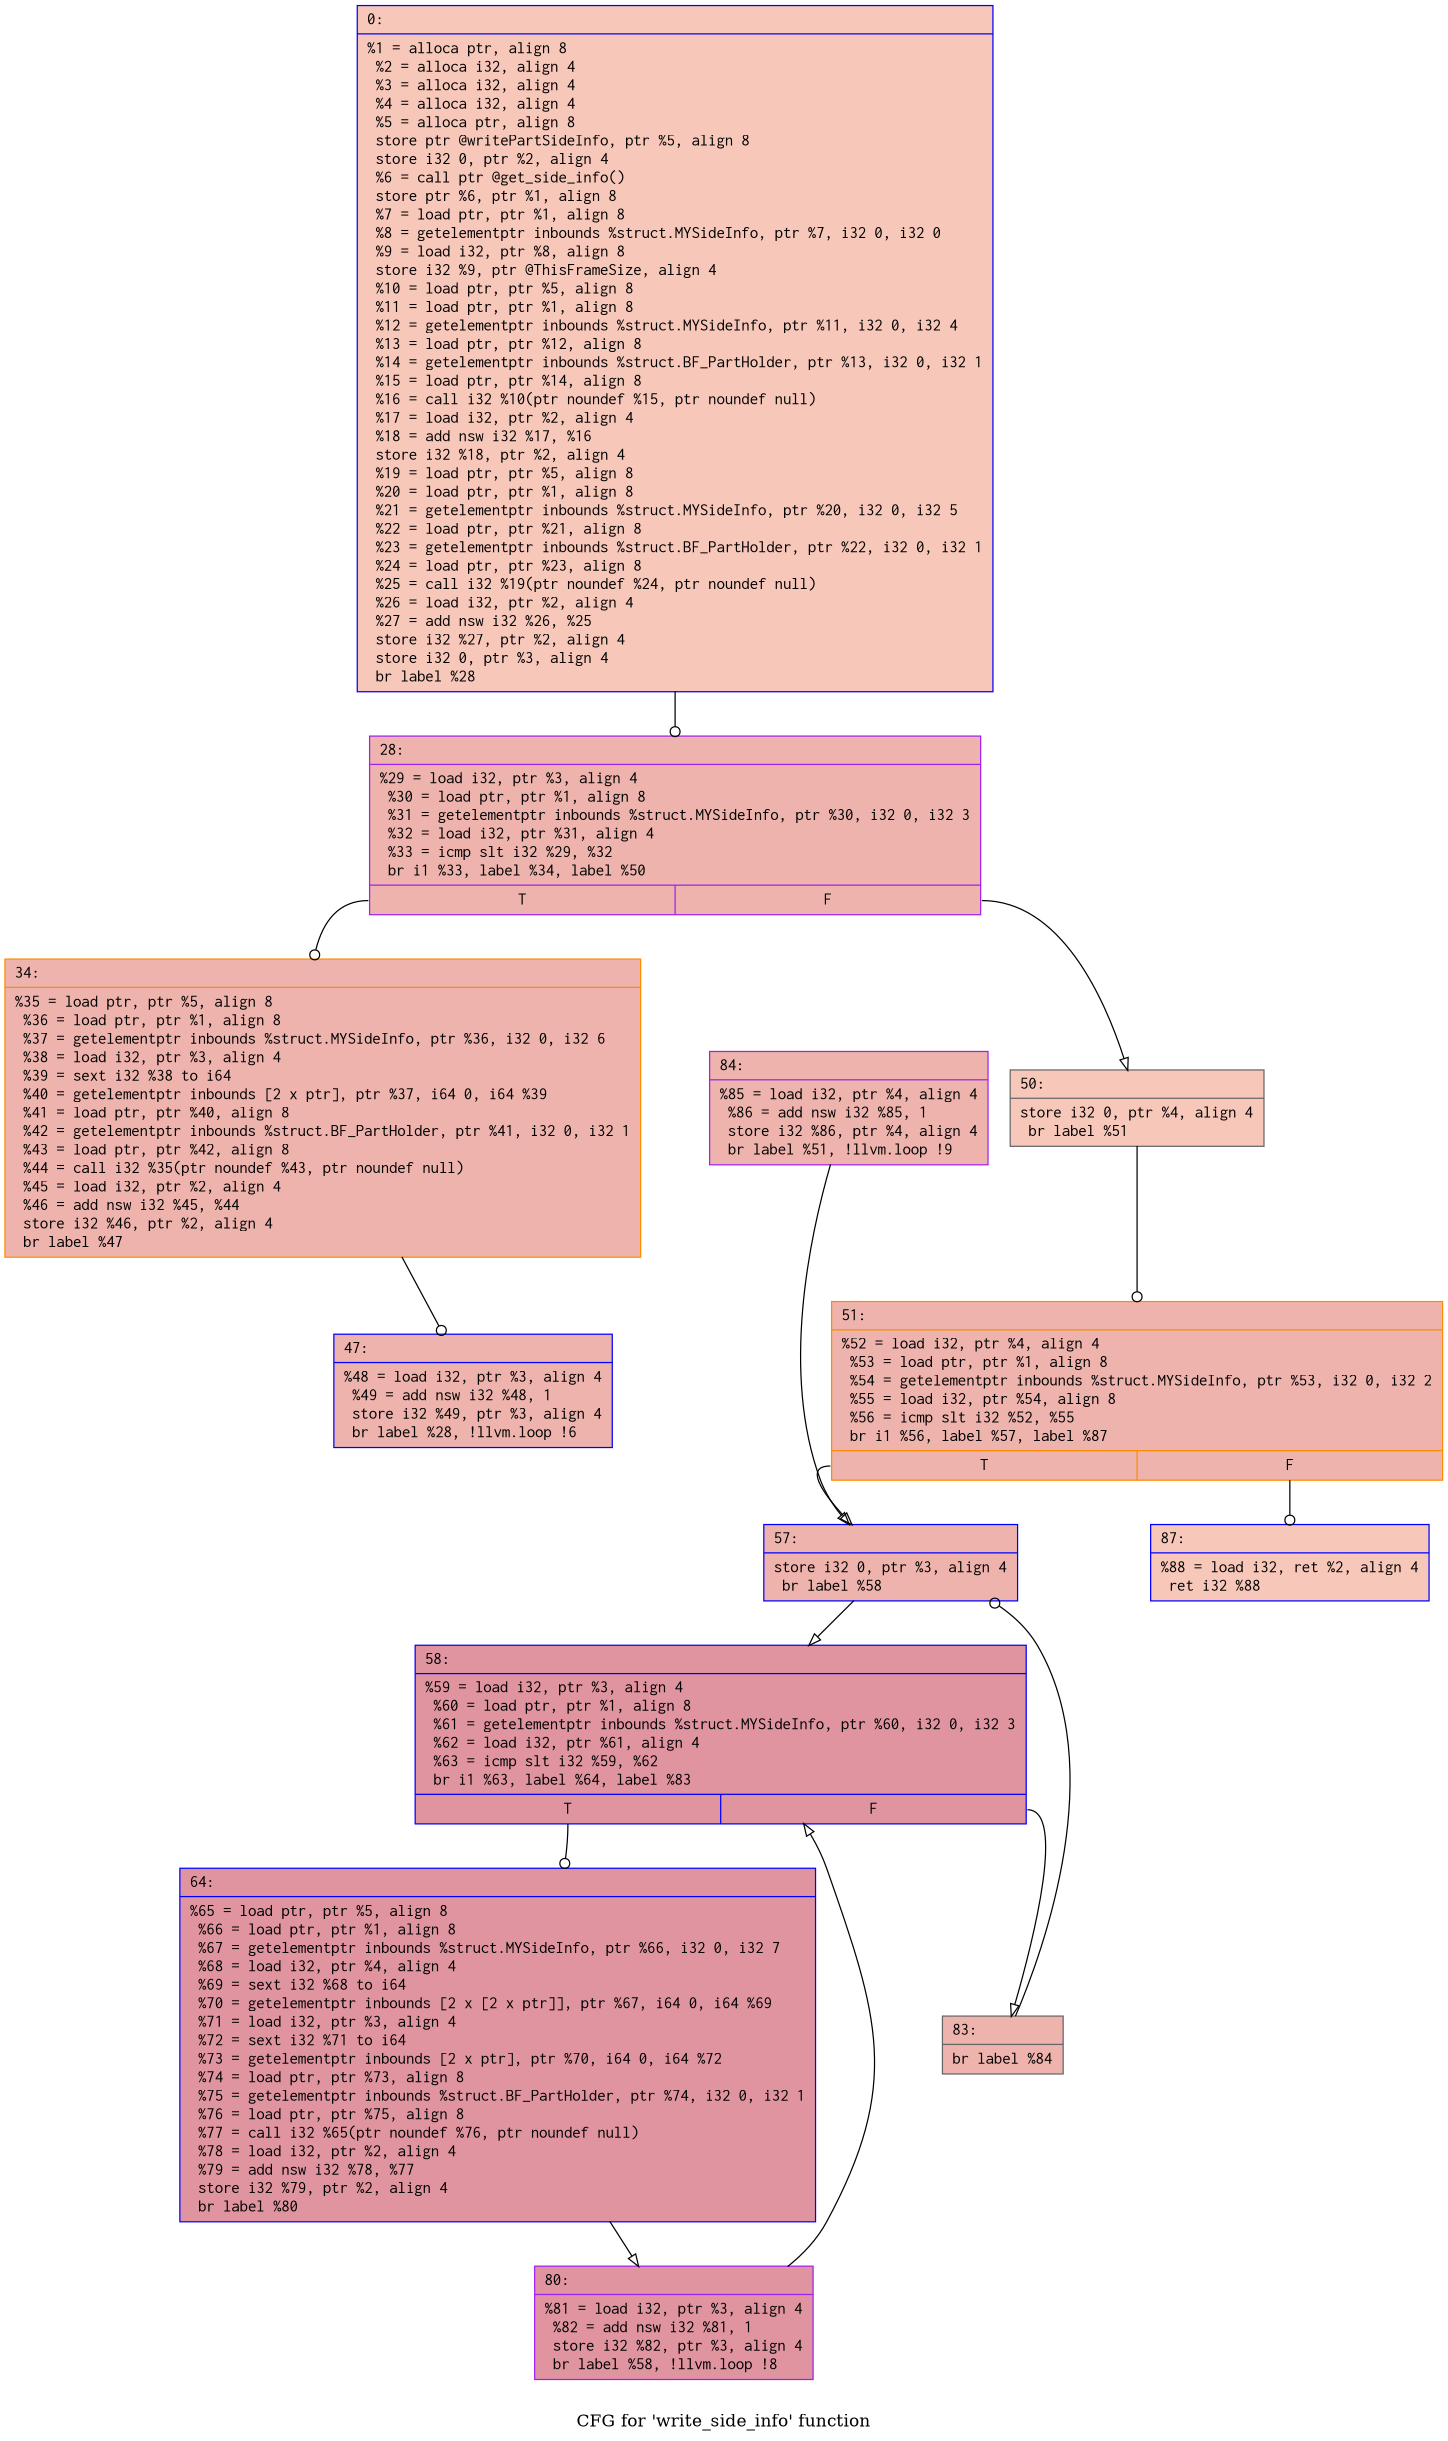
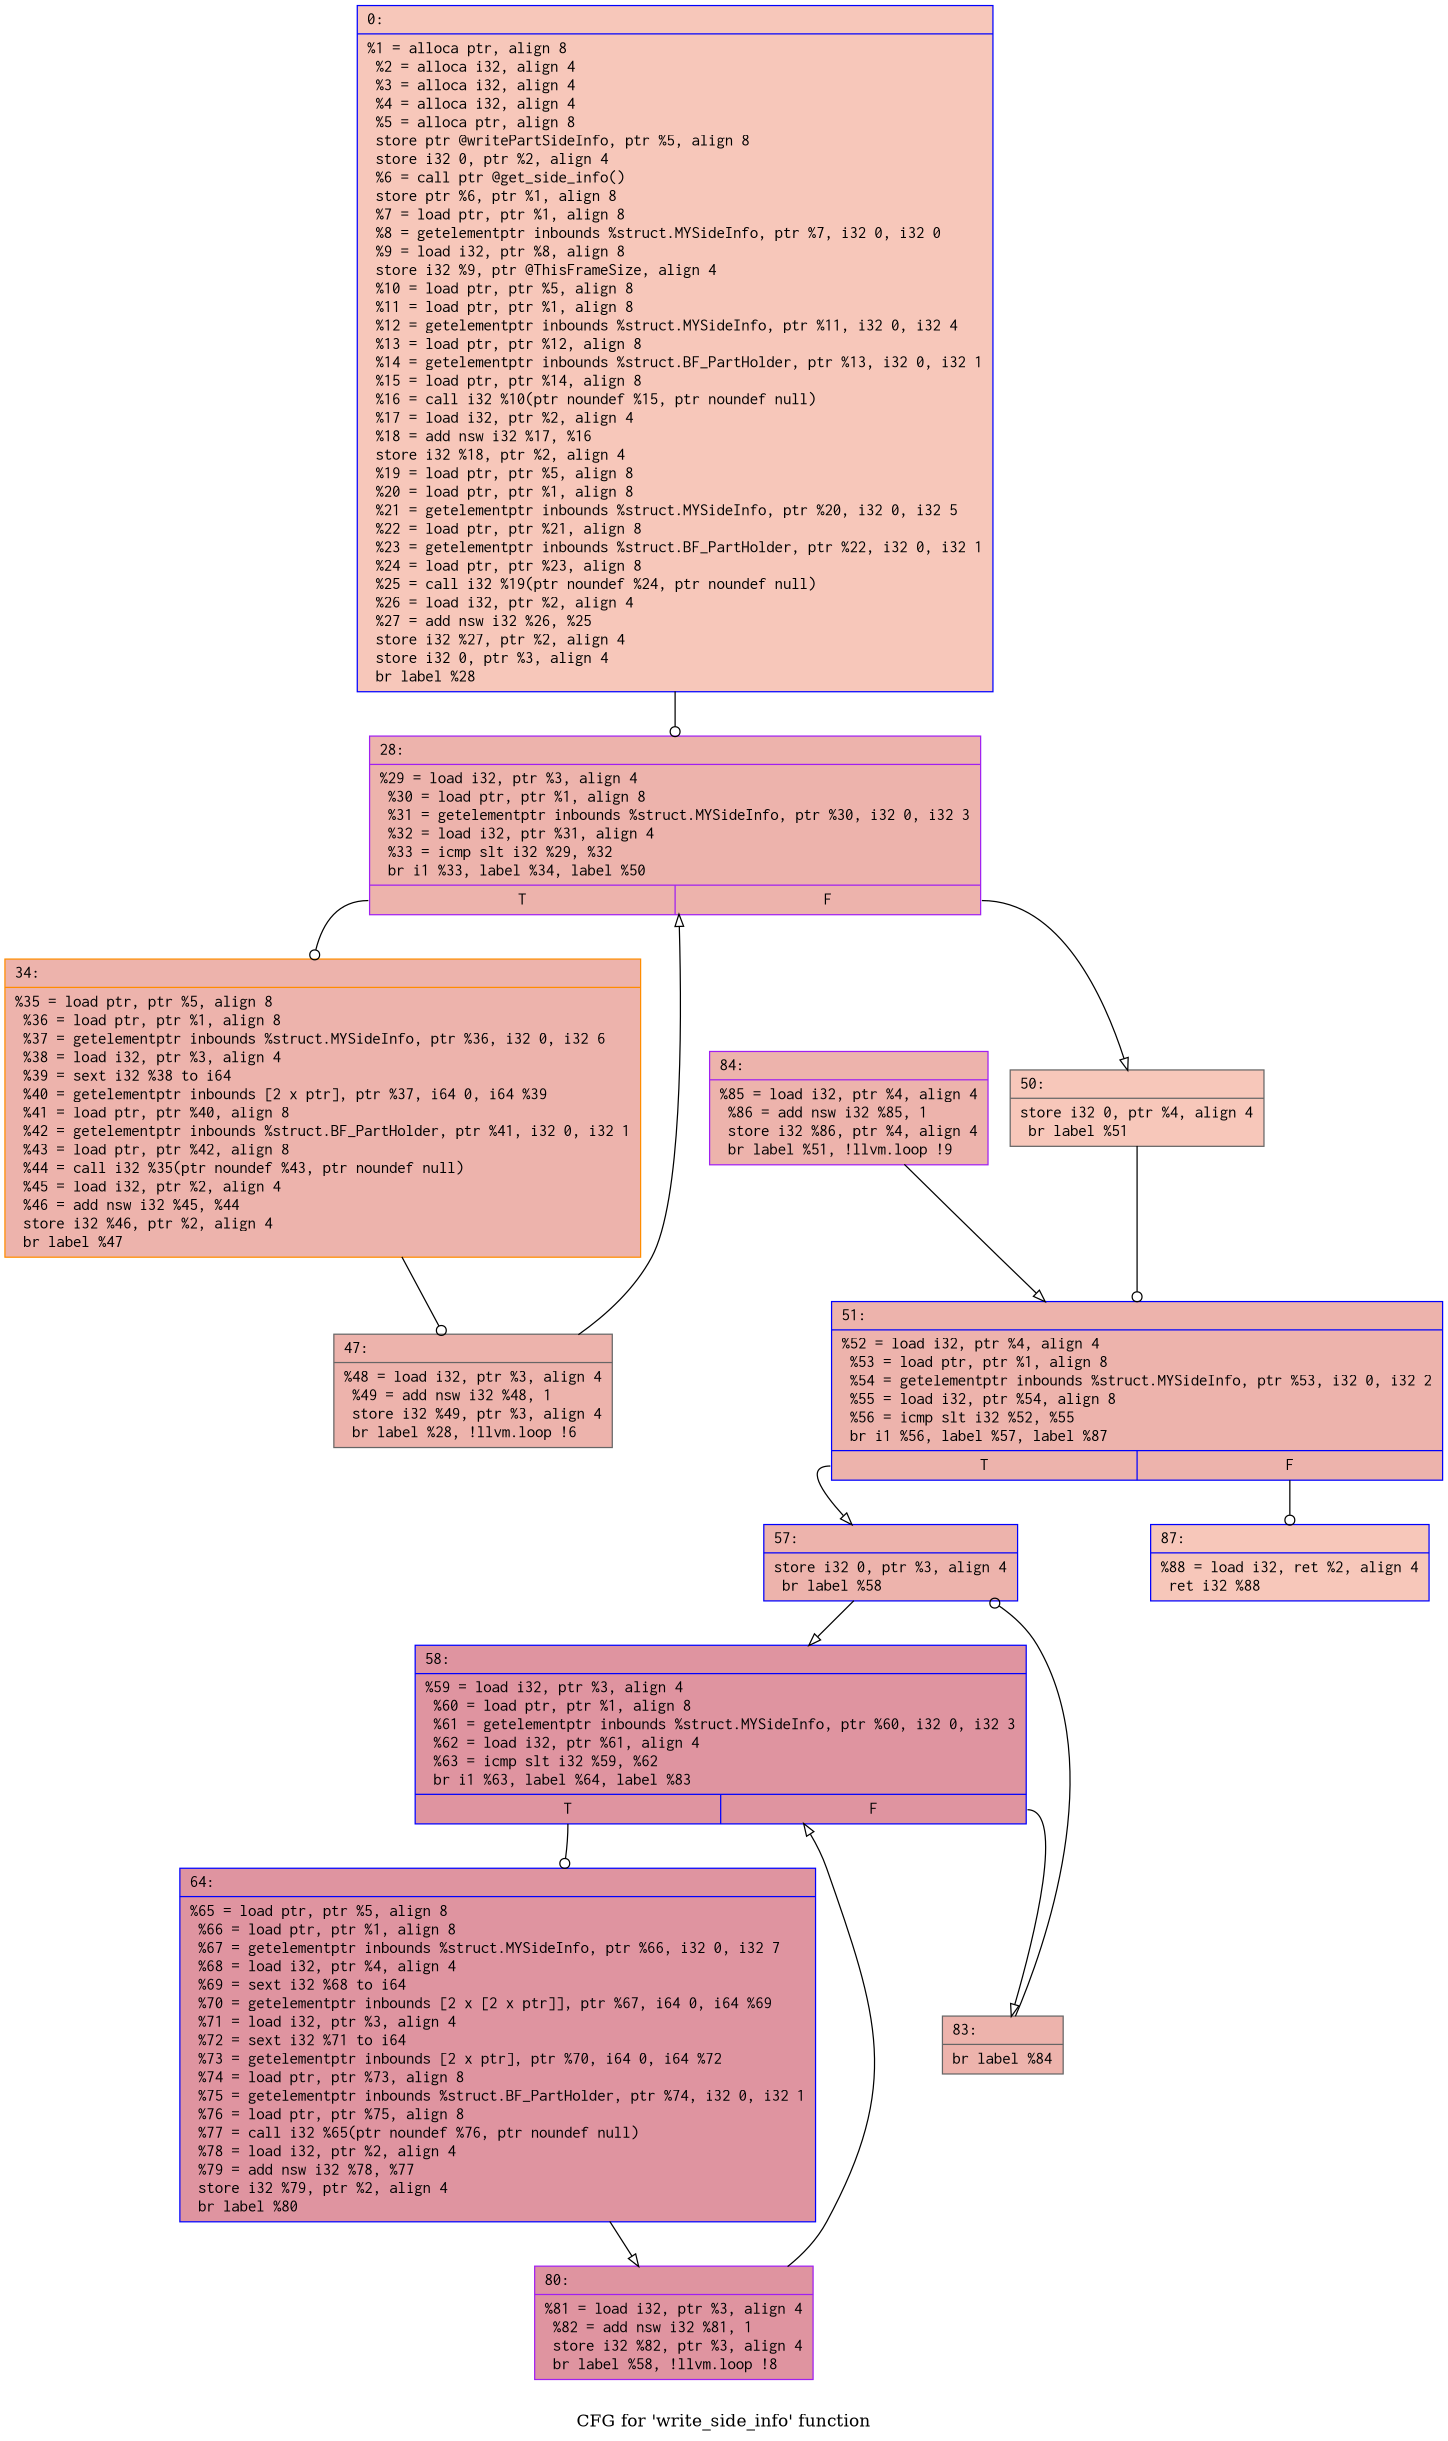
none -> (675, 1147)
(801, 1342) -> (970, 1229)
(473, 1391) -> (473, 1391)
(1137, 1391) -> (1137, 1391)
